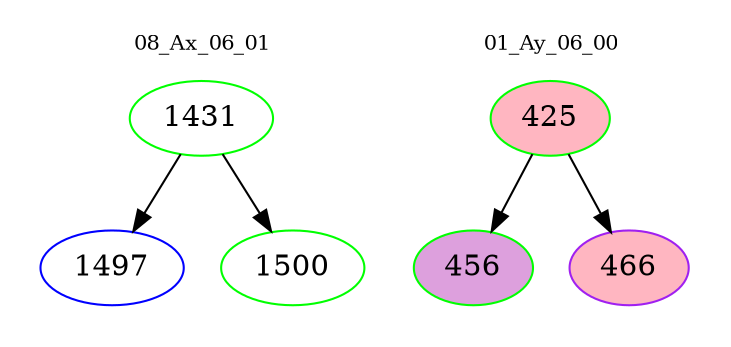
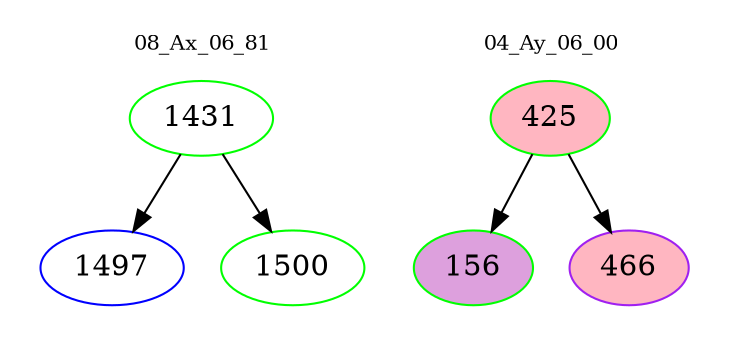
(202, 45) -> (202, 45)
(551, 45) -> (551, 45)
(473, 268) -> (473, 268)
